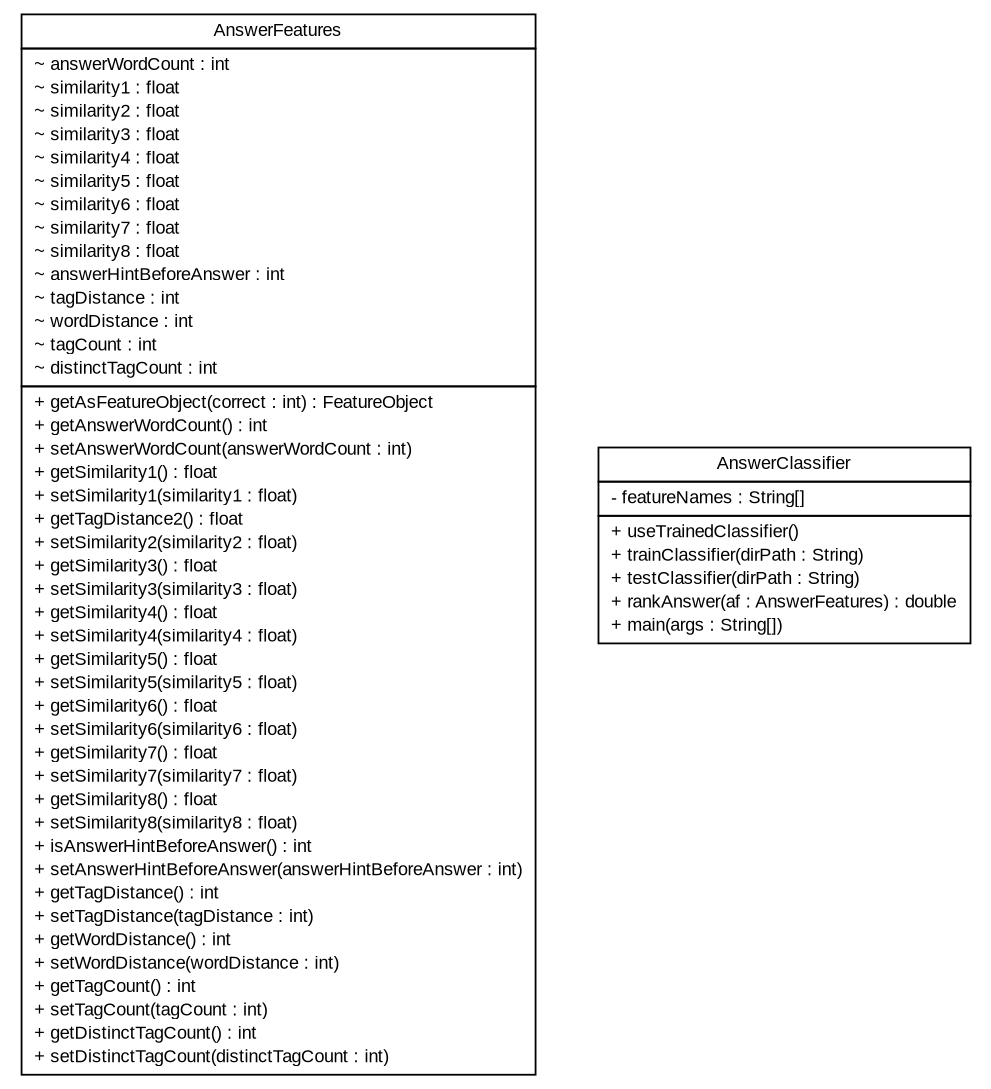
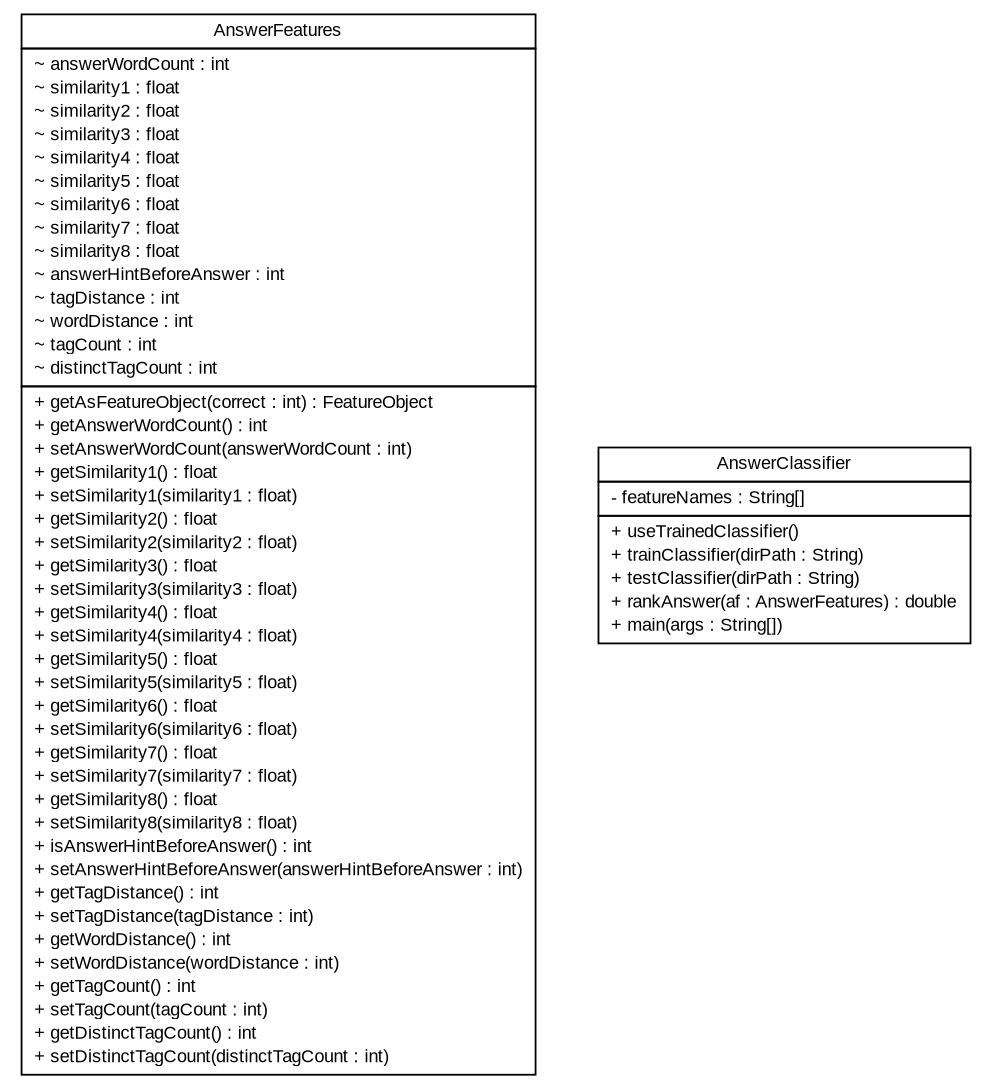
(139, 519) -> (127, 519)
